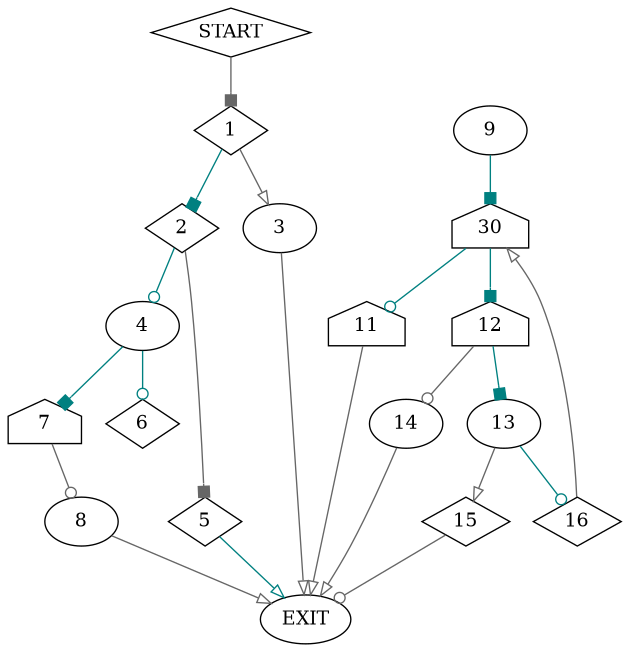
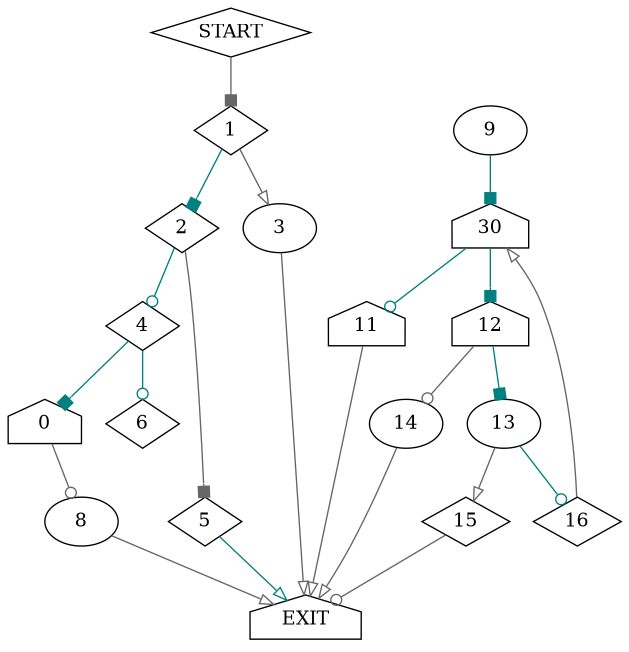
(143, 326) -> (143, 326)
(45, 424) -> (45, 424)
(306, 619) -> (306, 619)
